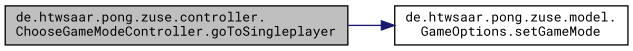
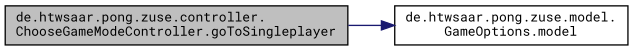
(511, 25) -> (511, 25)
